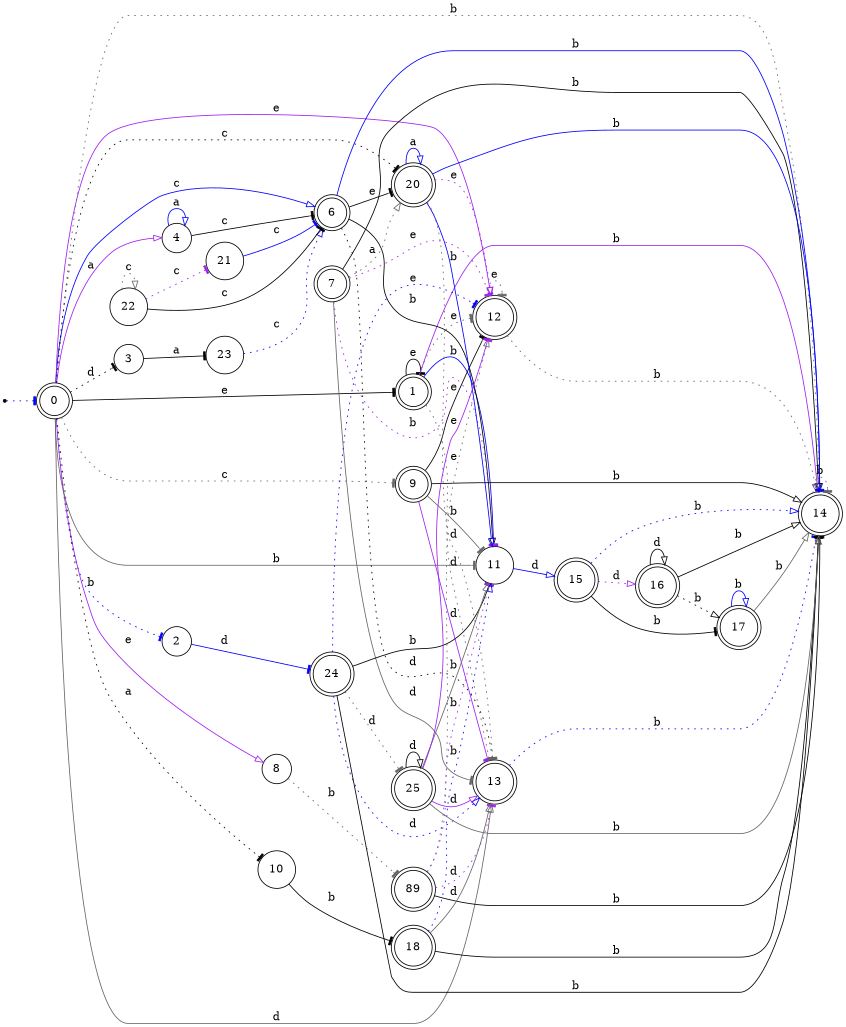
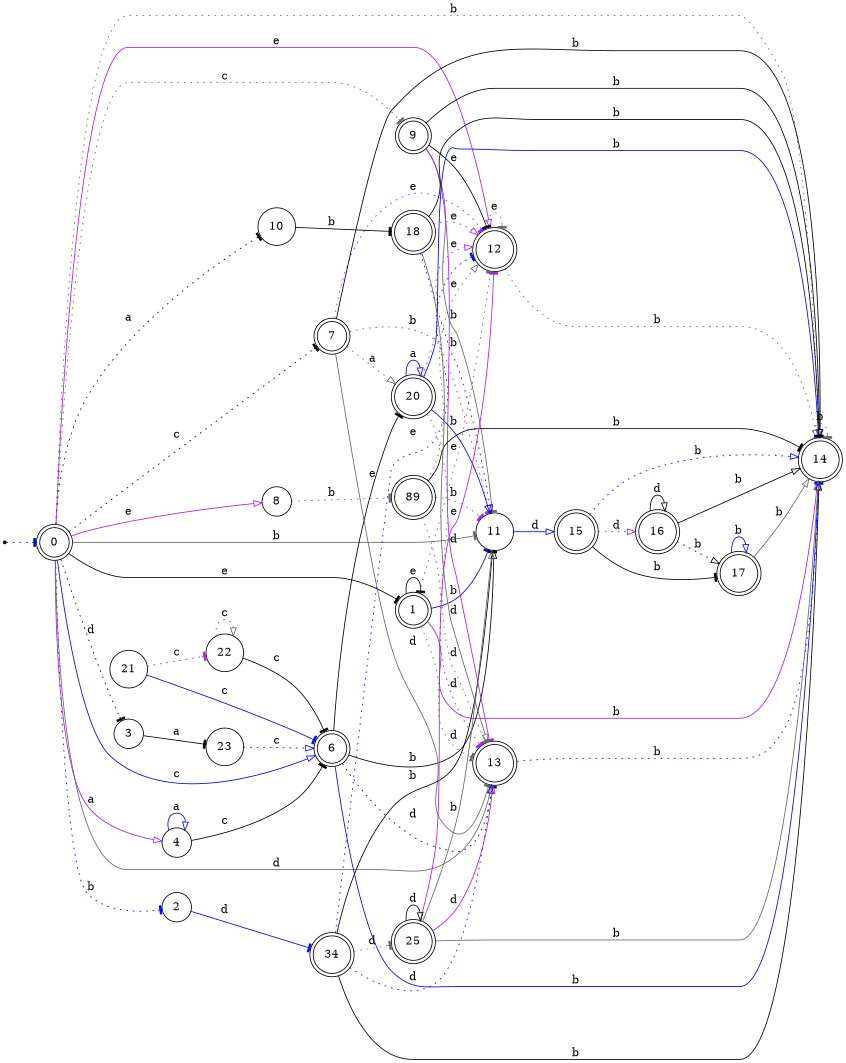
(133, 140) -> (191, 440)
none -> (453, 222)
(175, 285) -> (175, 661)
(332, 674) -> (332, 955)
